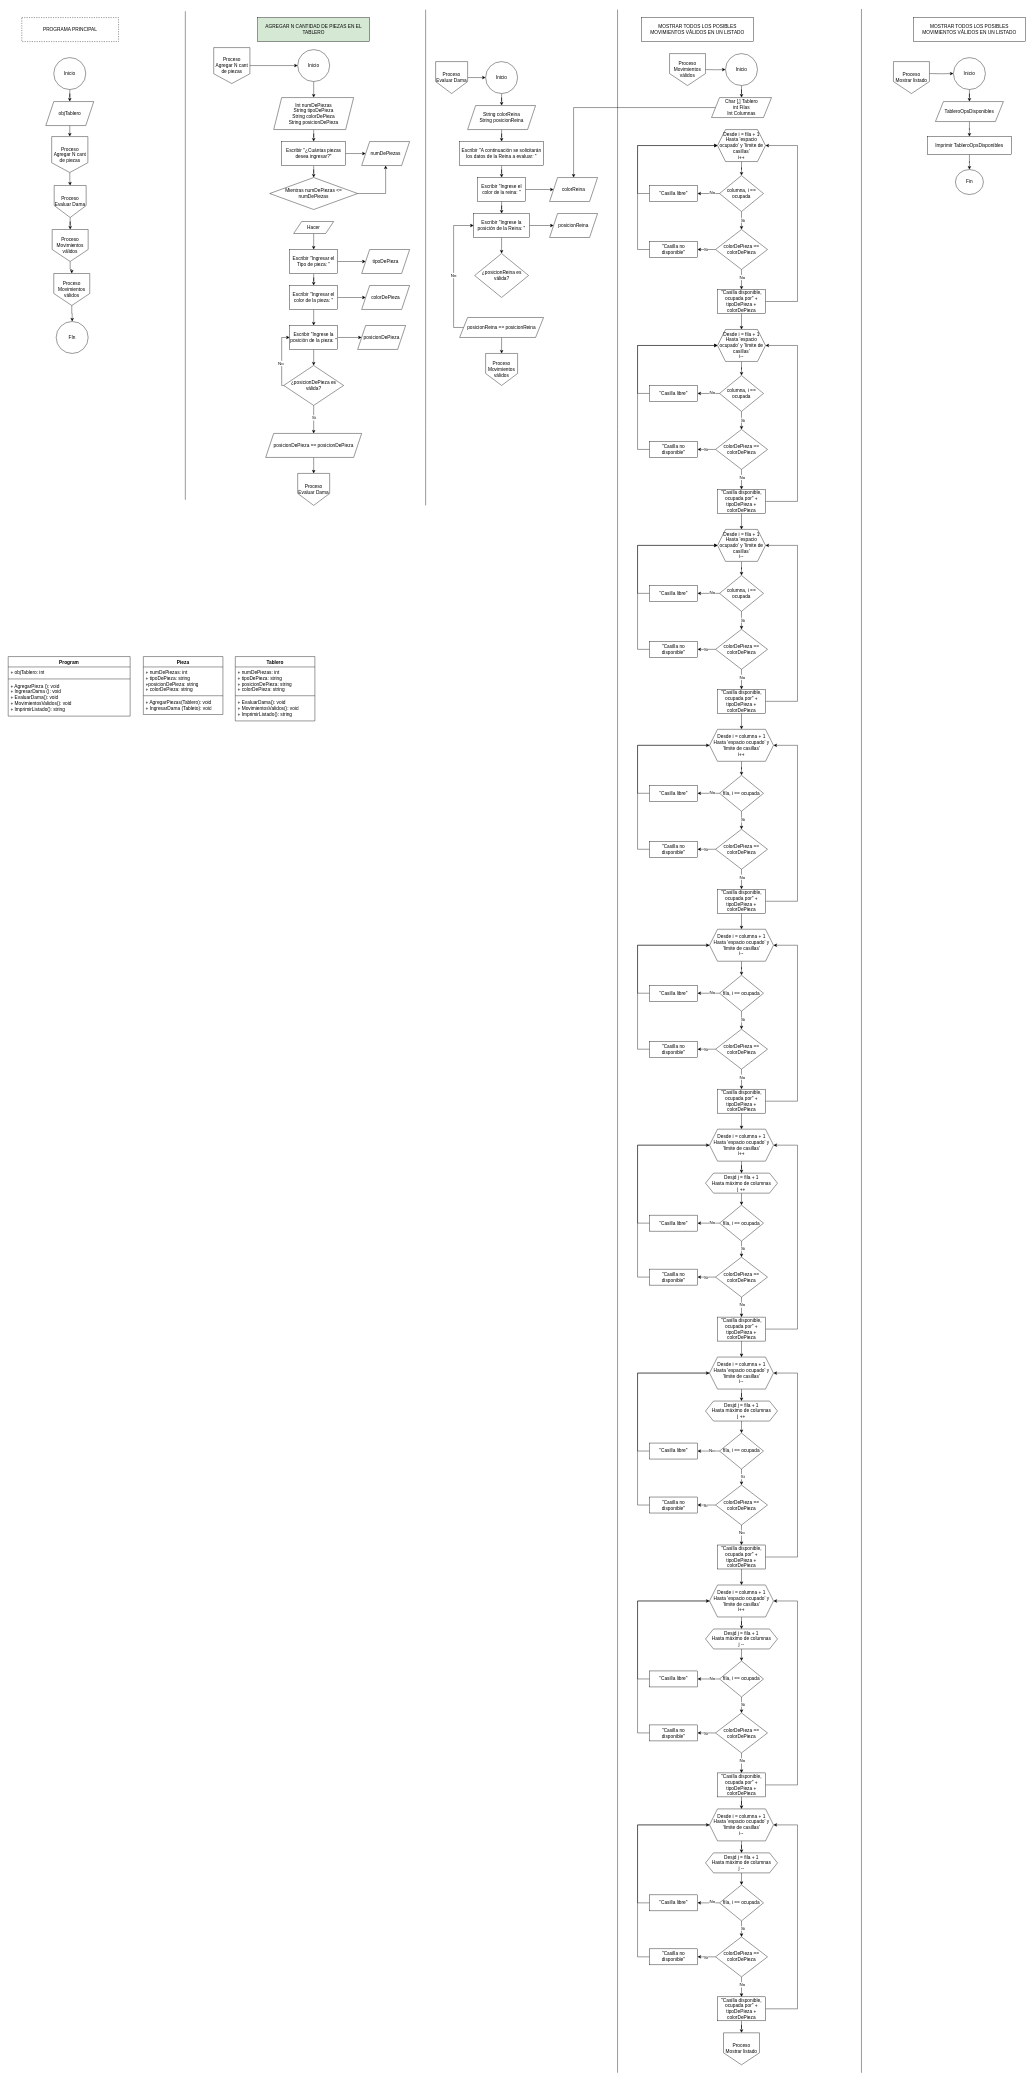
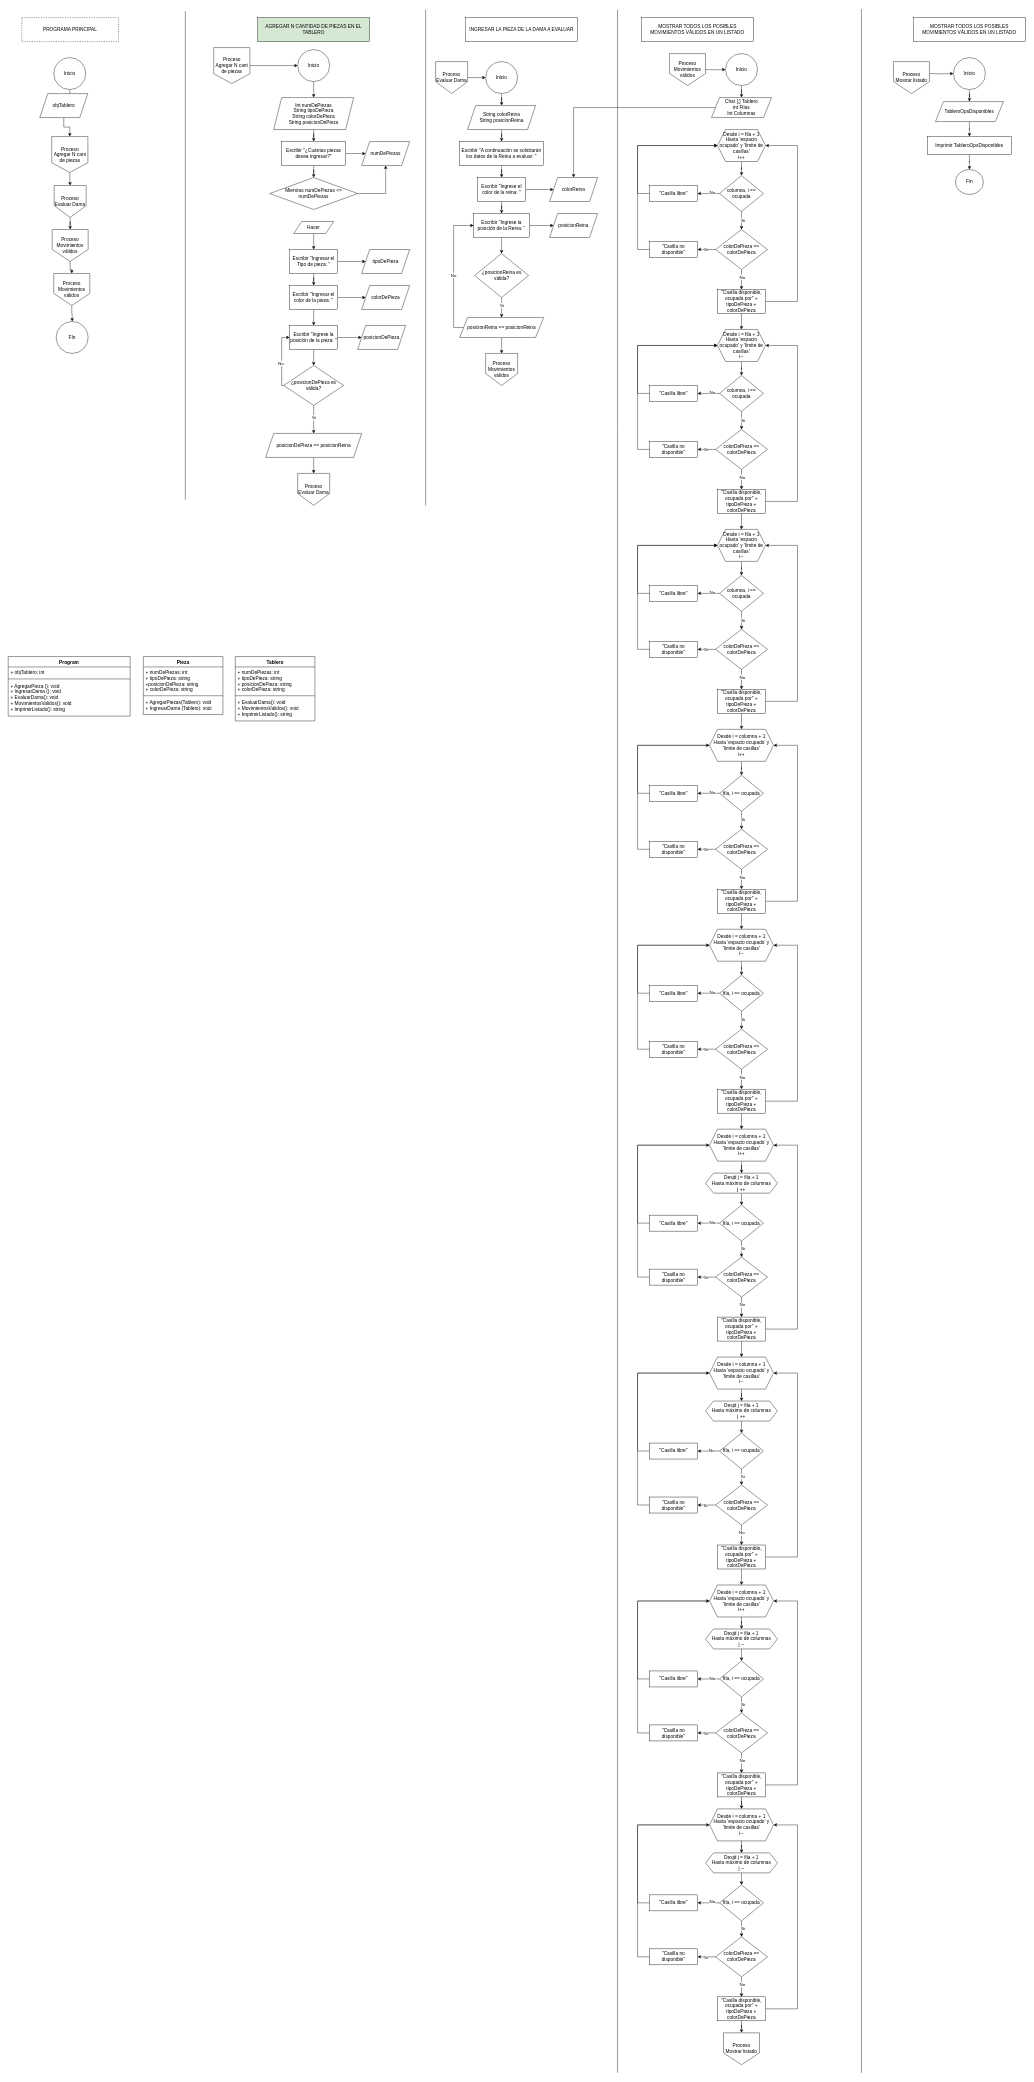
none -> (522, 29)
(70, 113) -> (64, 105)
none -> (502, 313)
(314, 445) -> (314, 445)
